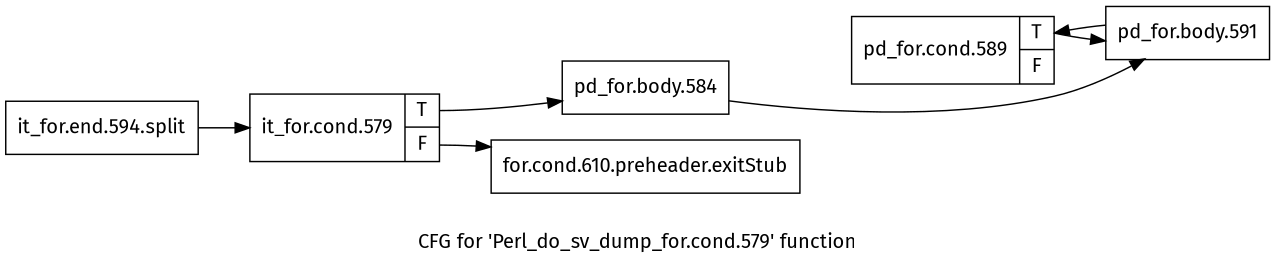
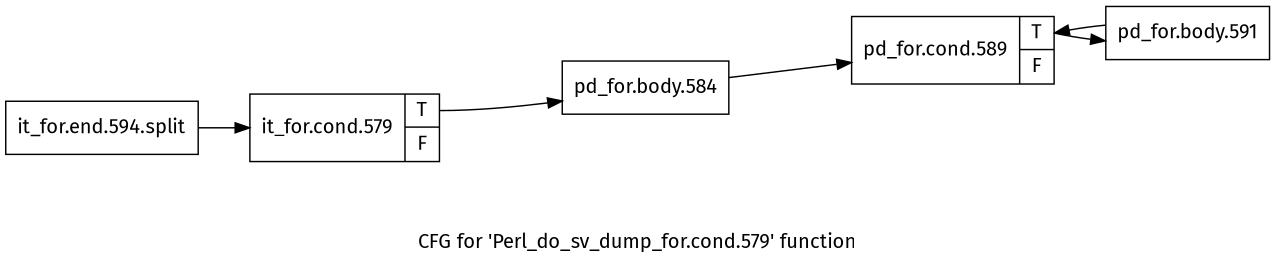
(933, 111) -> (783, 71)
(646, 167) -> none
